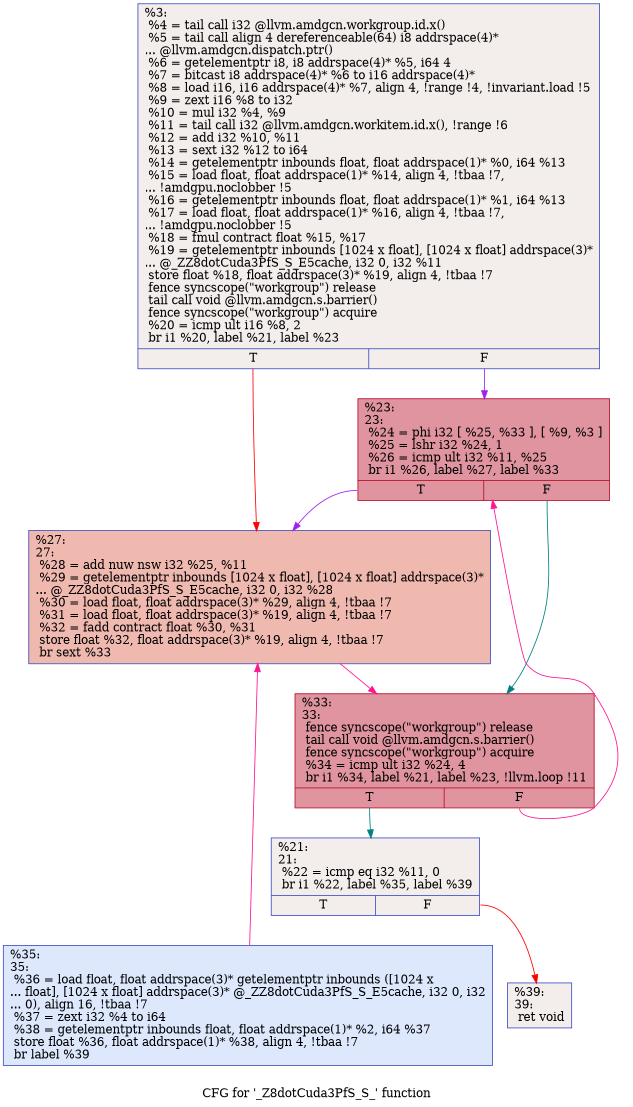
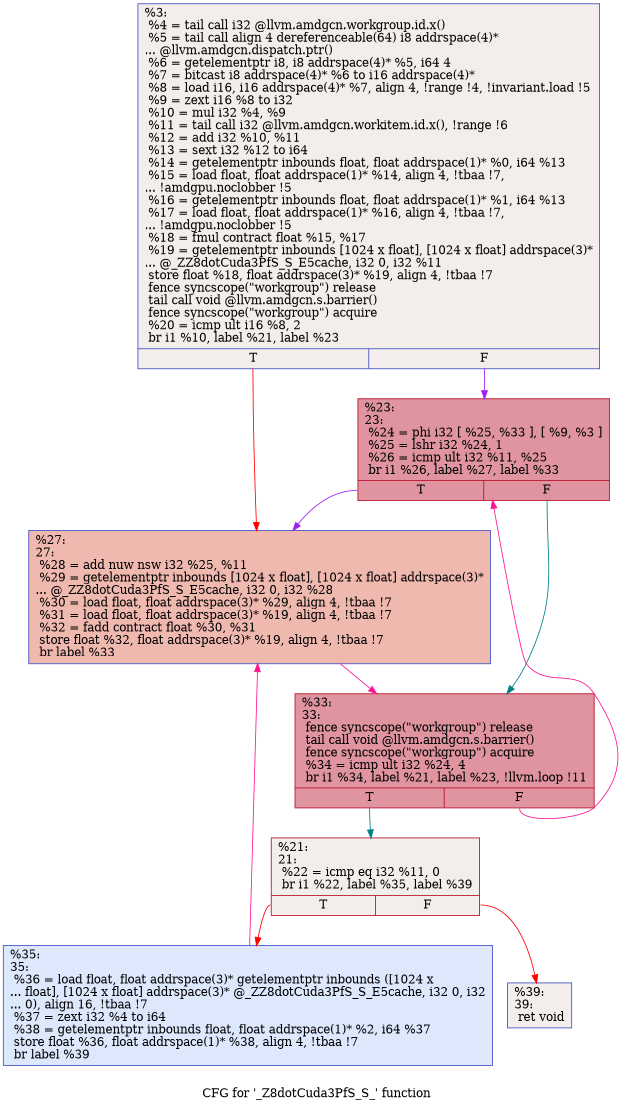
(242, 338) -> (242, 338)
(73, 653) -> (75, 653)
(375, 877) -> (375, 877)
none -> (262, 920)
